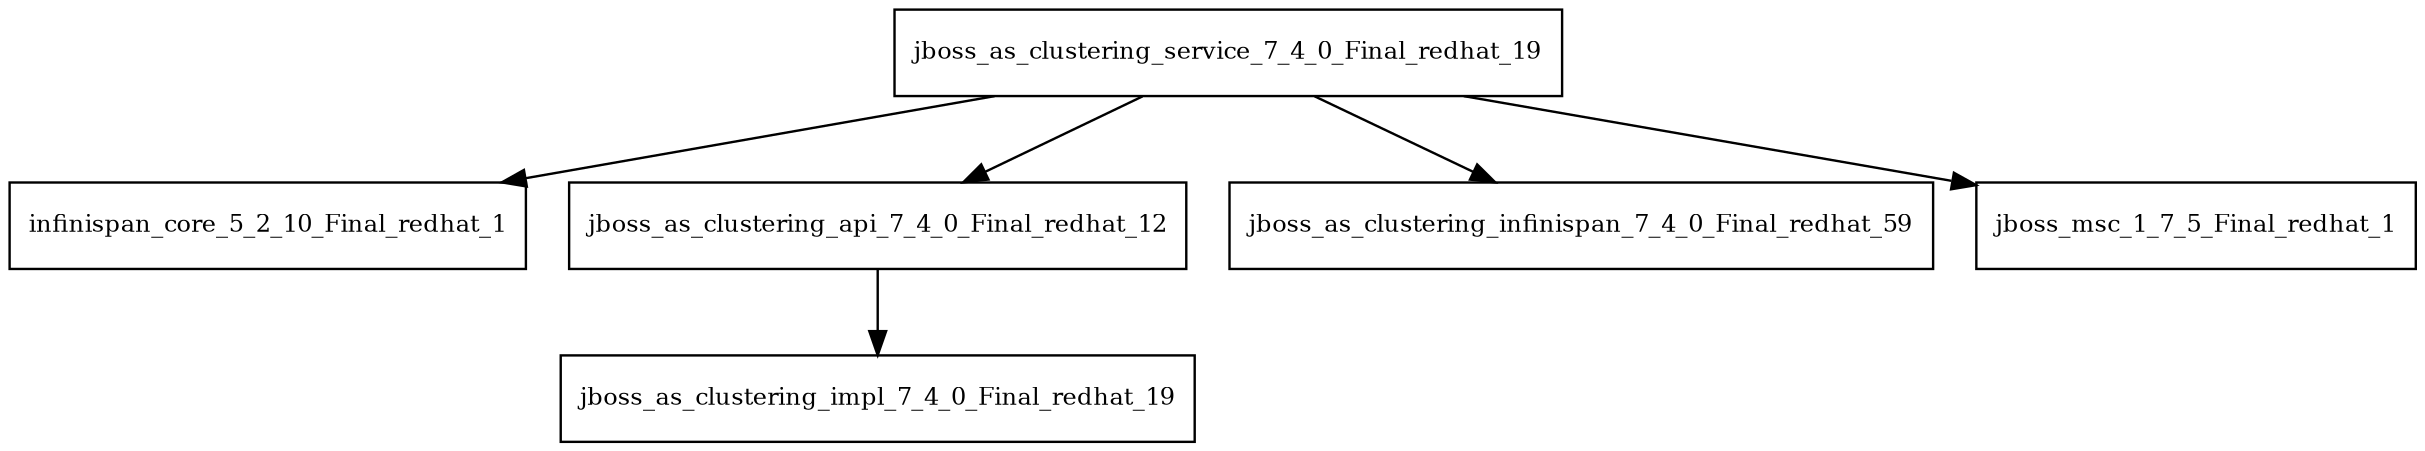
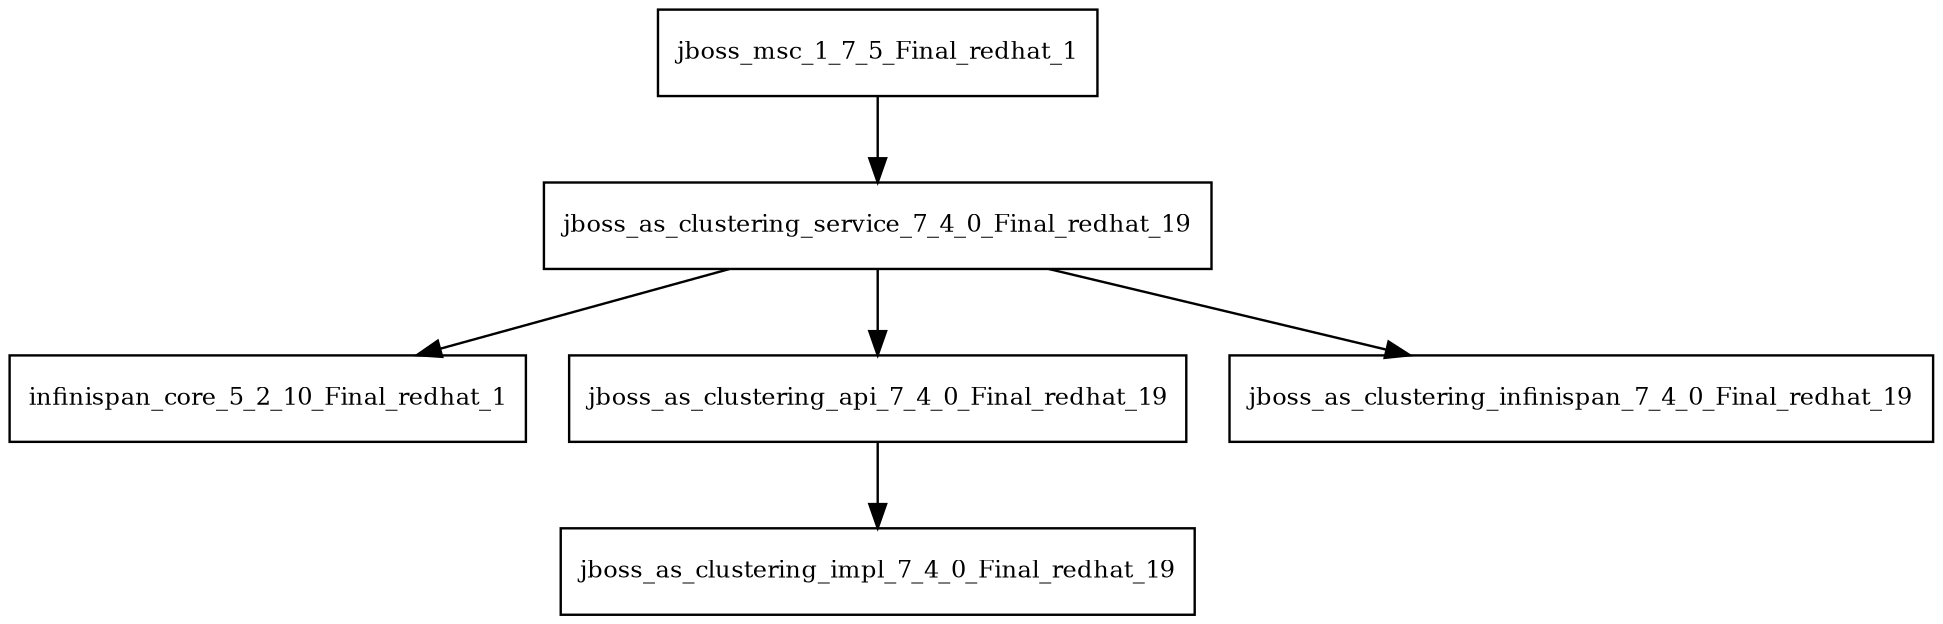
(1708, 138) -> (878, 128)
(878, 226) -> (878, 399)
(1581, 226) -> (1581, 399)
